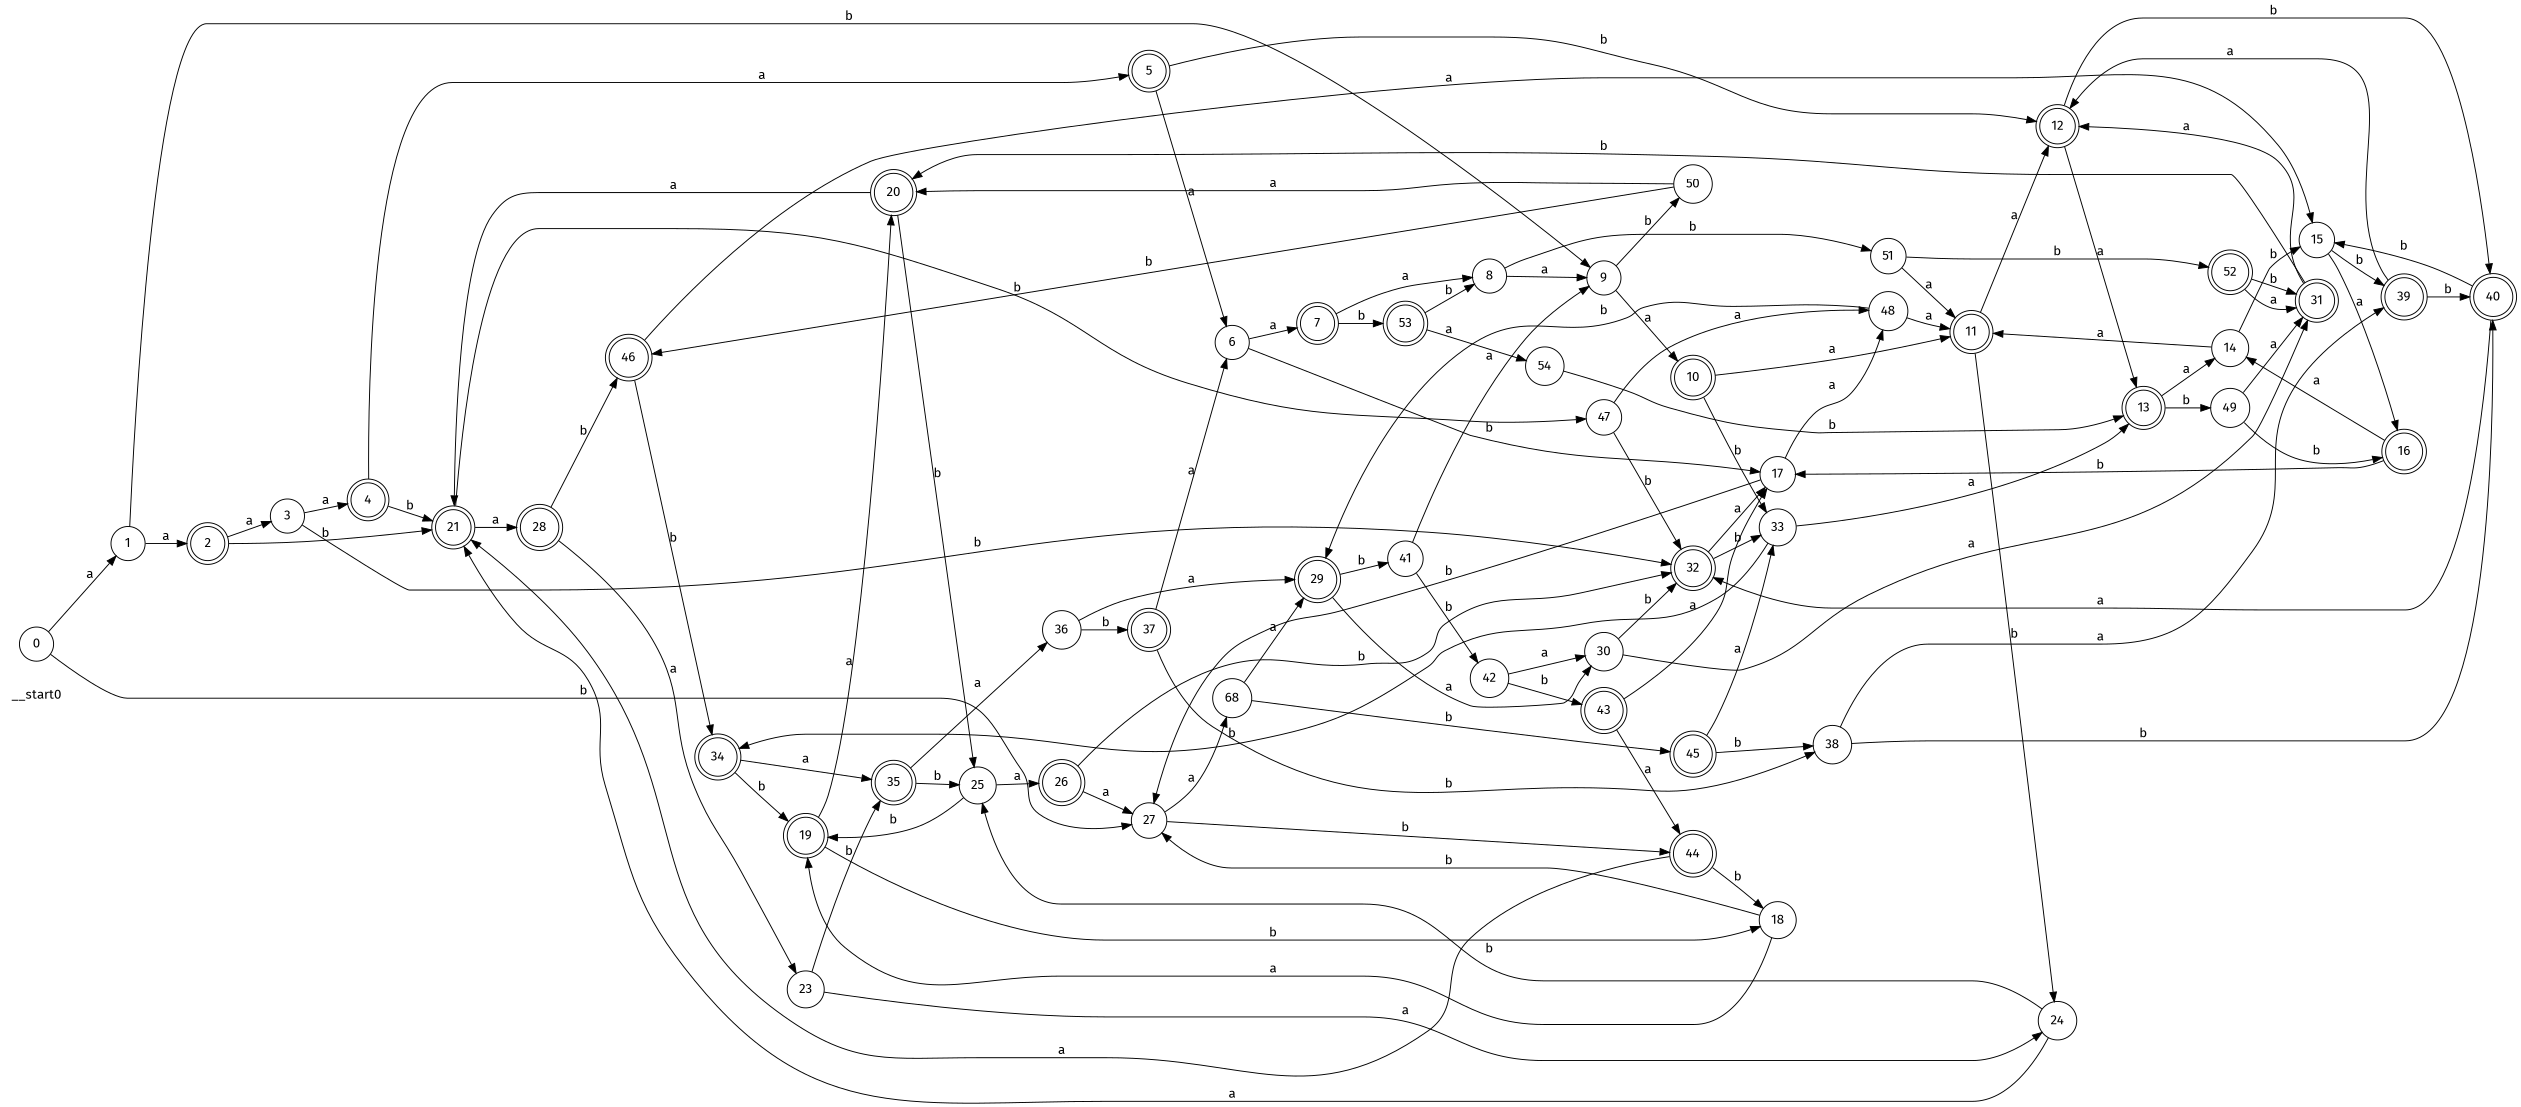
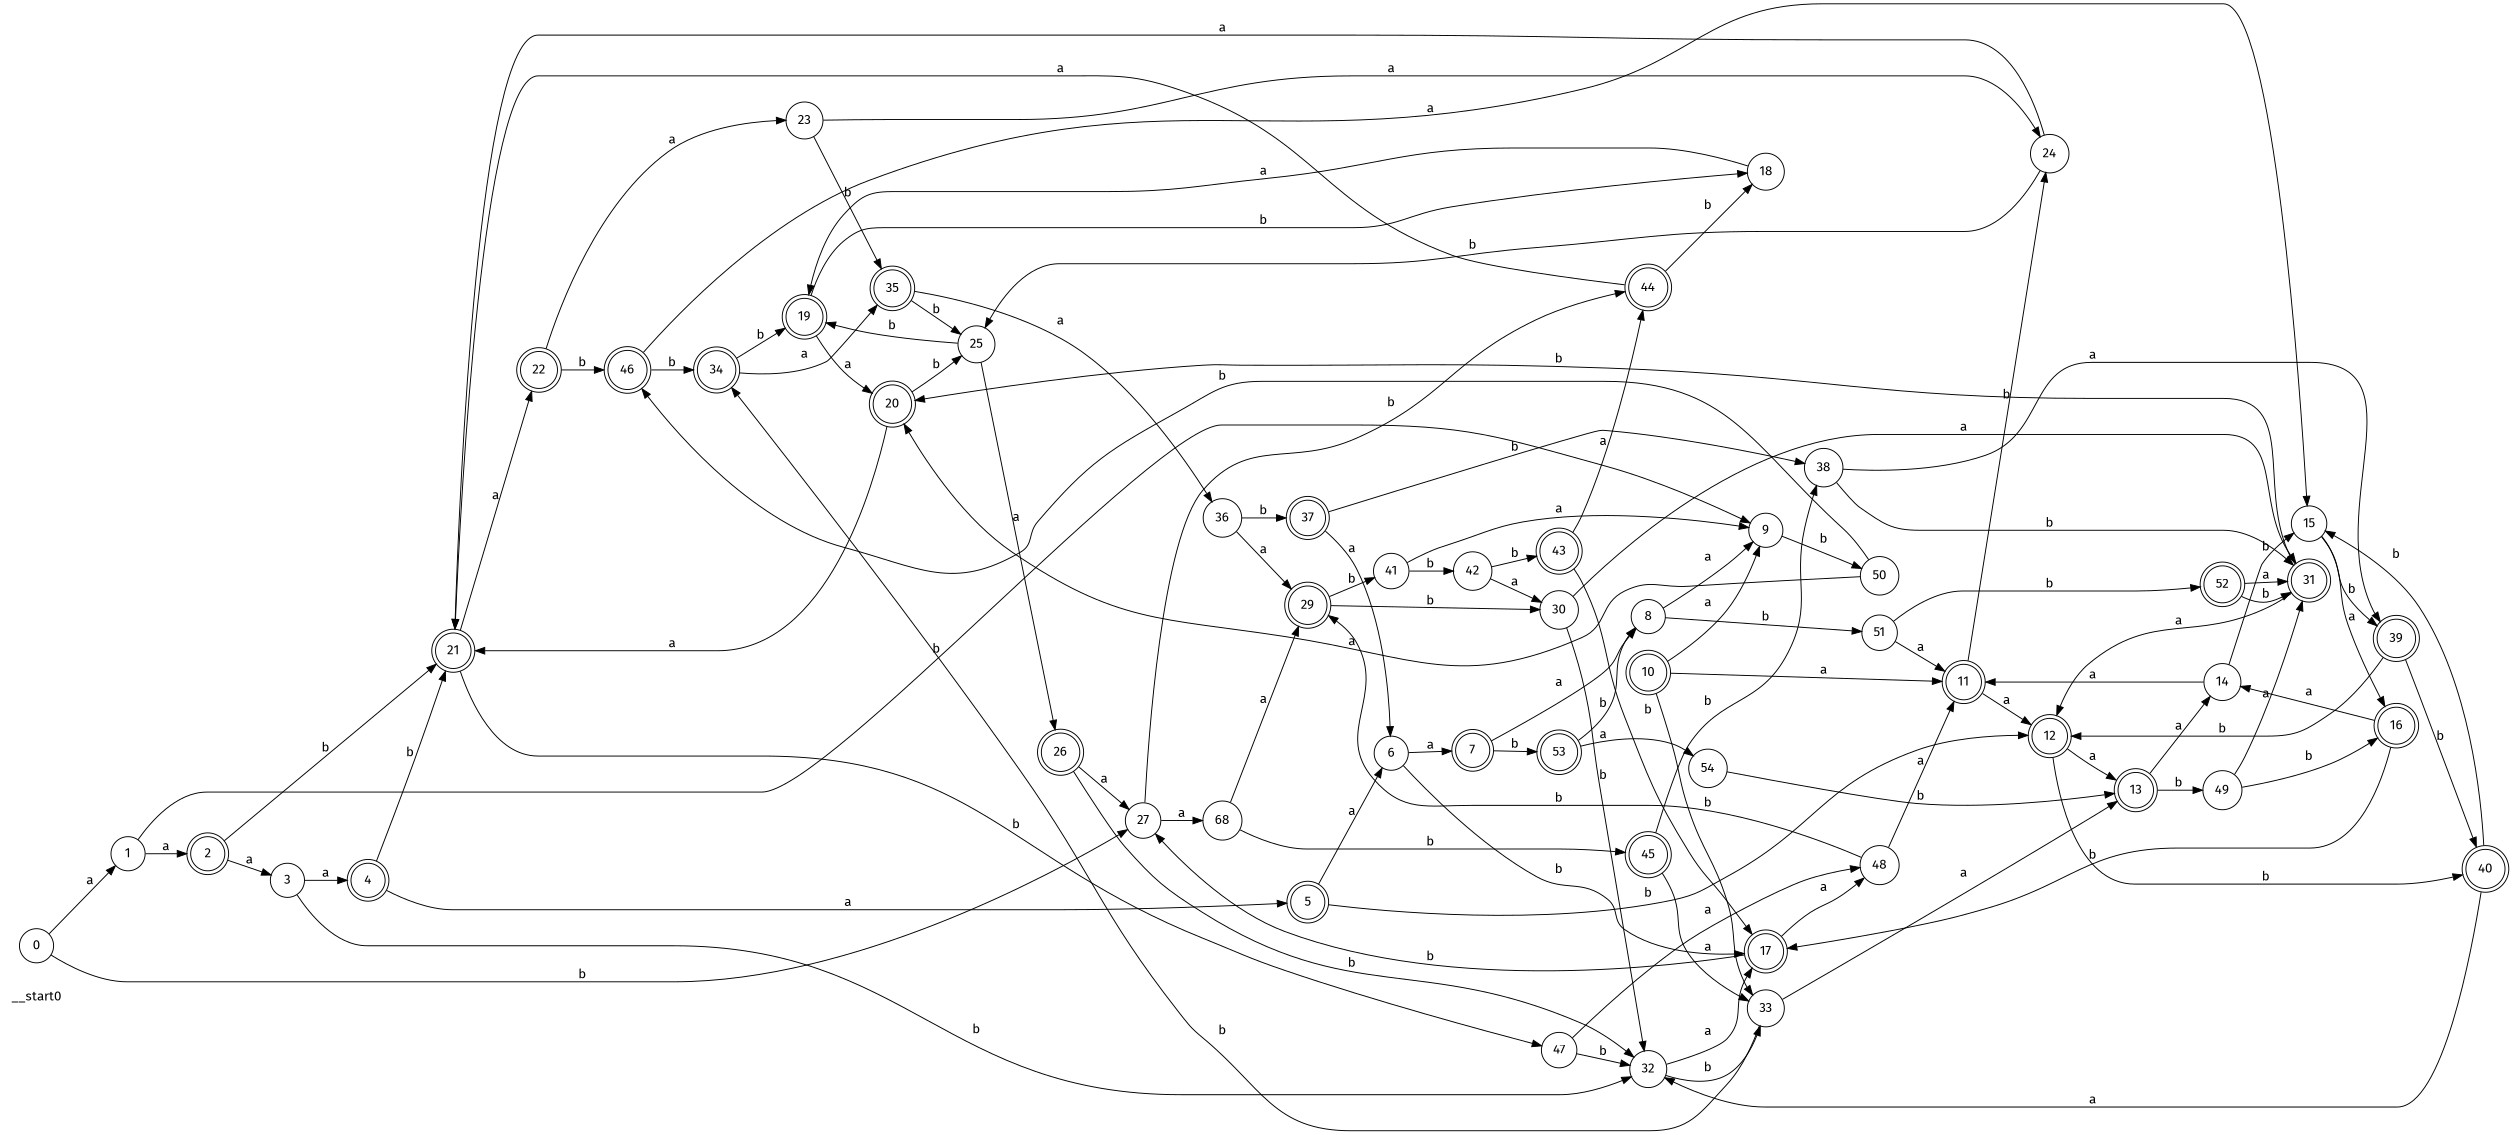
(2230, 52) -> (2222, 729)
(1644, 322) -> (1724, 614)
(1778, 474) -> (1766, 951)
(540, 527) -> (539, 370)
(1693, 568) -> (1648, 1069)
(1693, 606) -> (1648, 710)
(1449, 687) -> (1431, 601)
(2347, 741) -> (2057, 530)
(1463, 868) -> none
